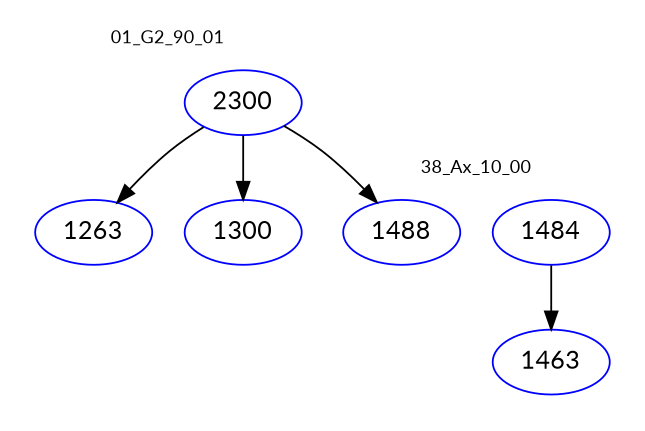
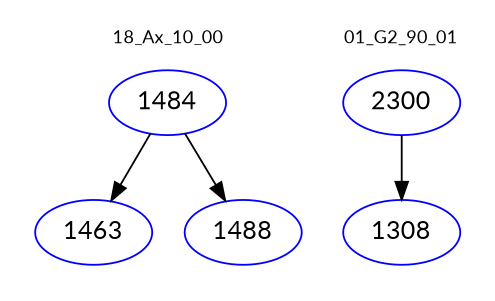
(342, 168) -> (200, 159)
(476, 168) -> (168, 39)
(94, 232) -> none
(243, 232) -> (402, 232)
